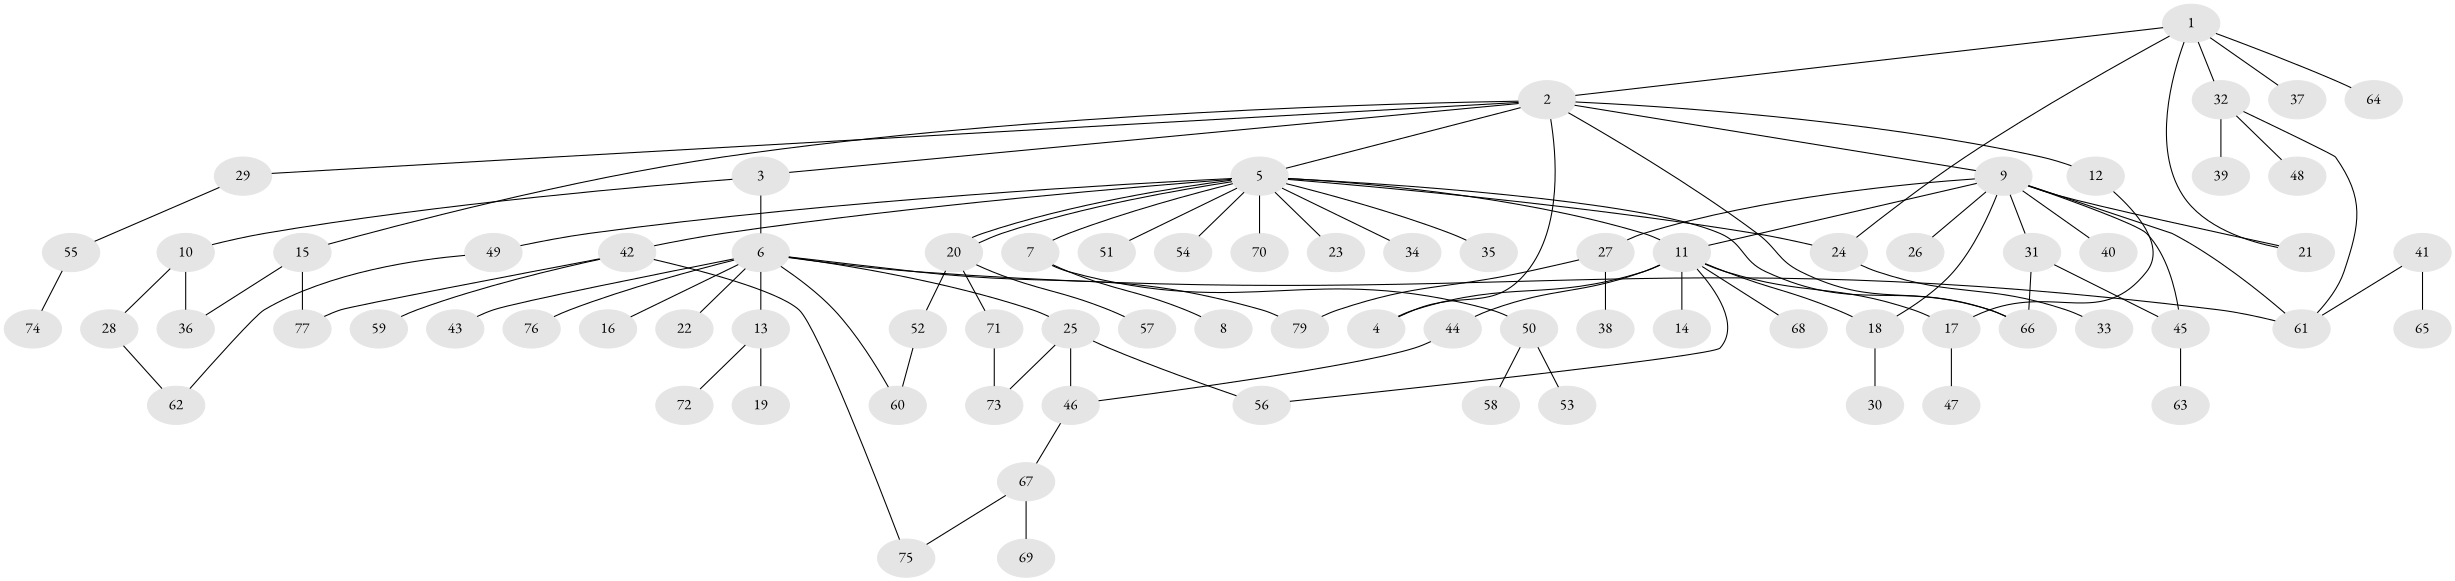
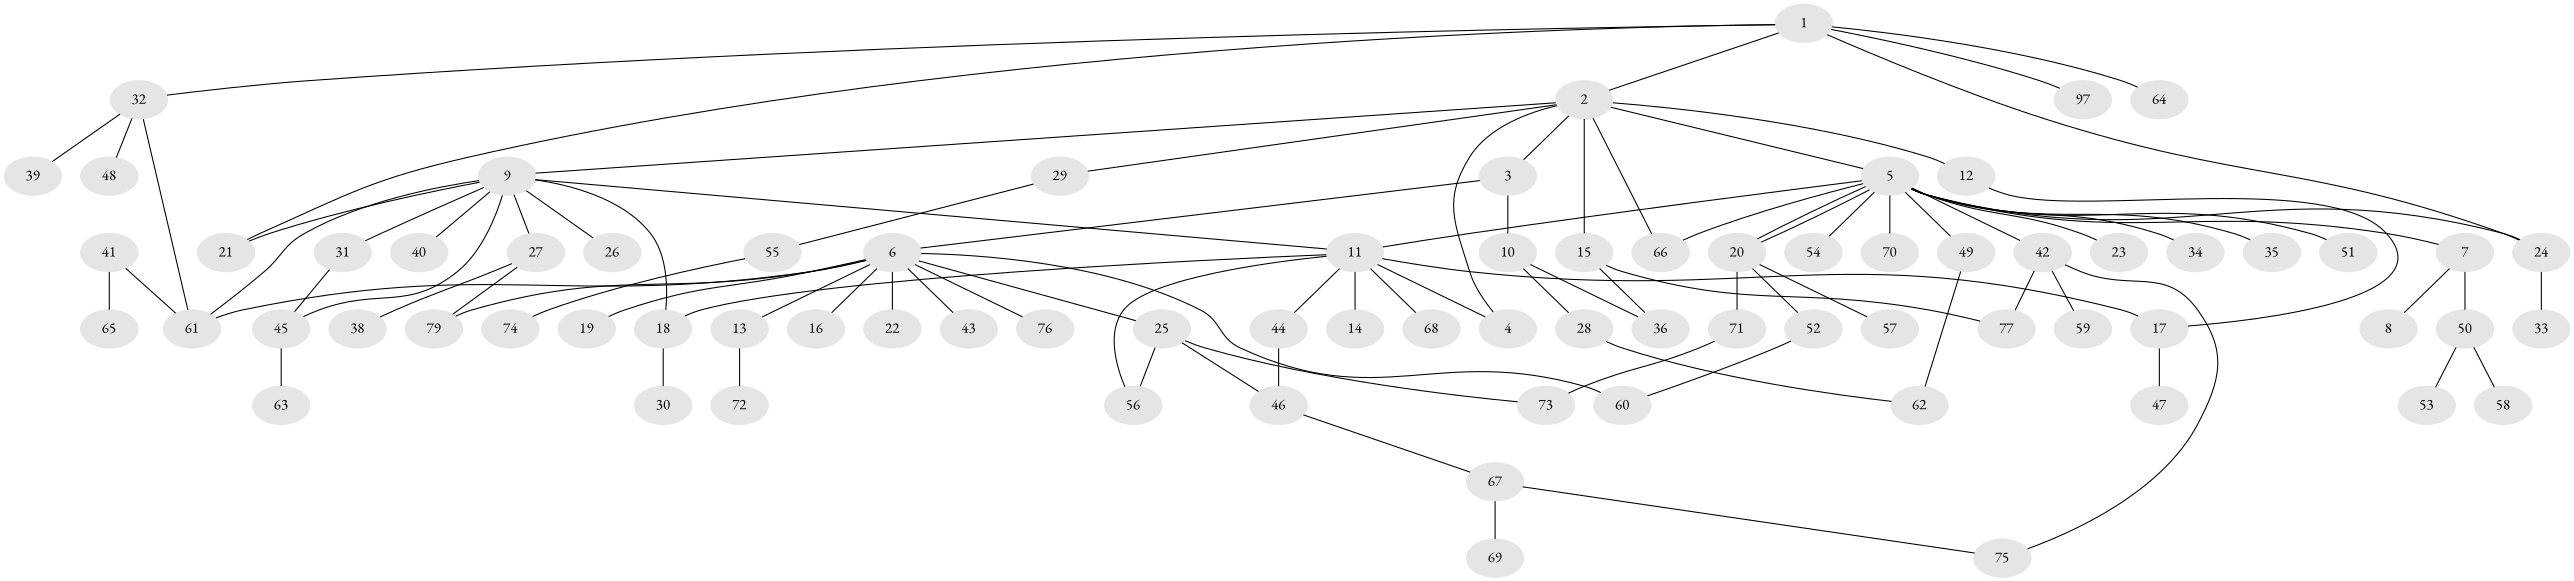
(2297, 100) -> (2083, 100)
(2030, 283) -> none
(761, 367) -> (704, 290)
